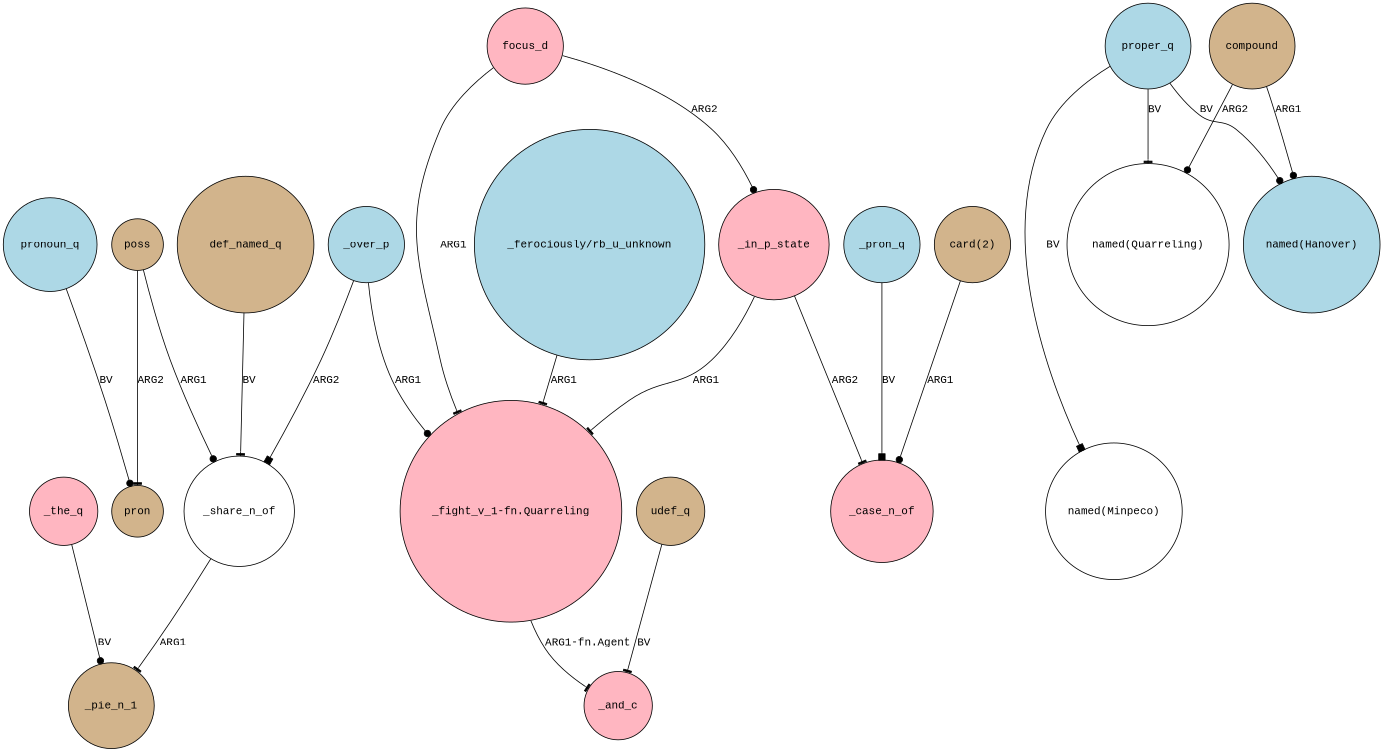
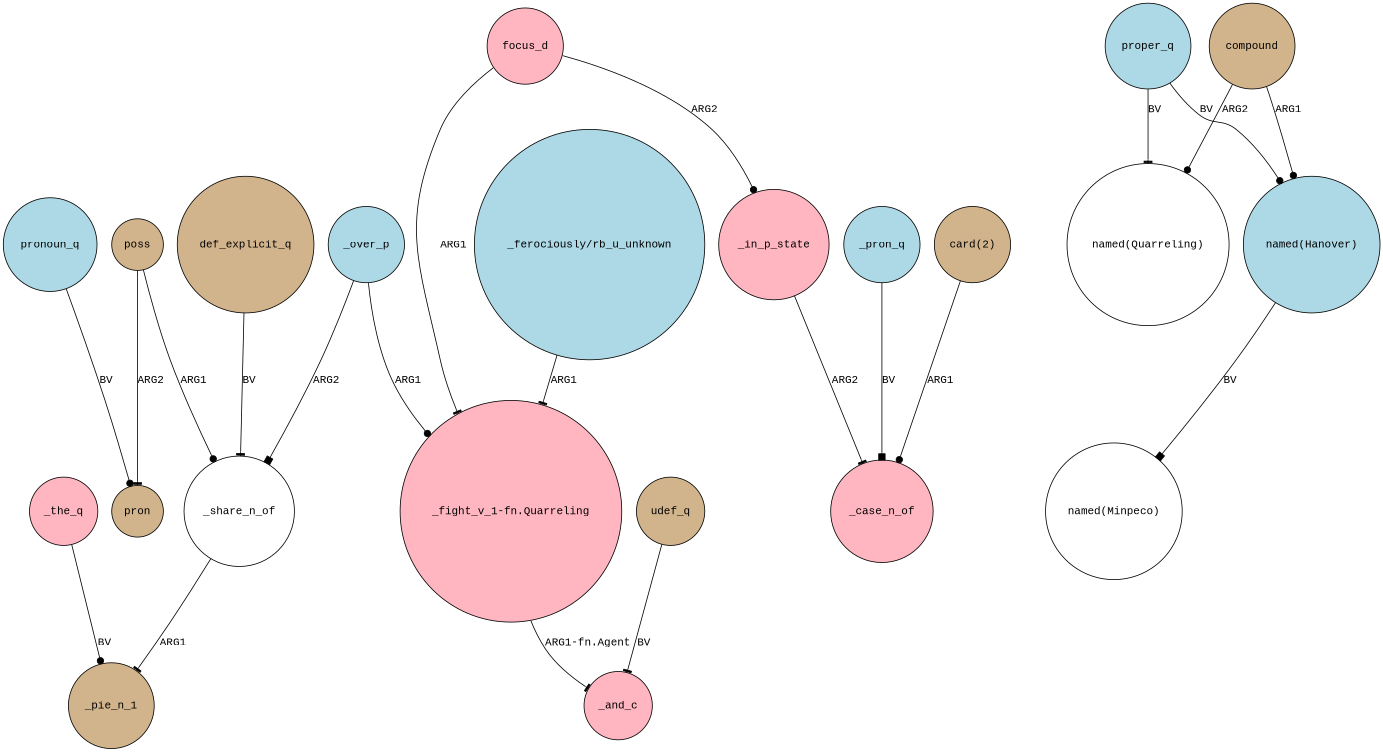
(1026, 244) -> (1222, 379)
(246, 245) -> (246, 245)
(685, 377) -> none
